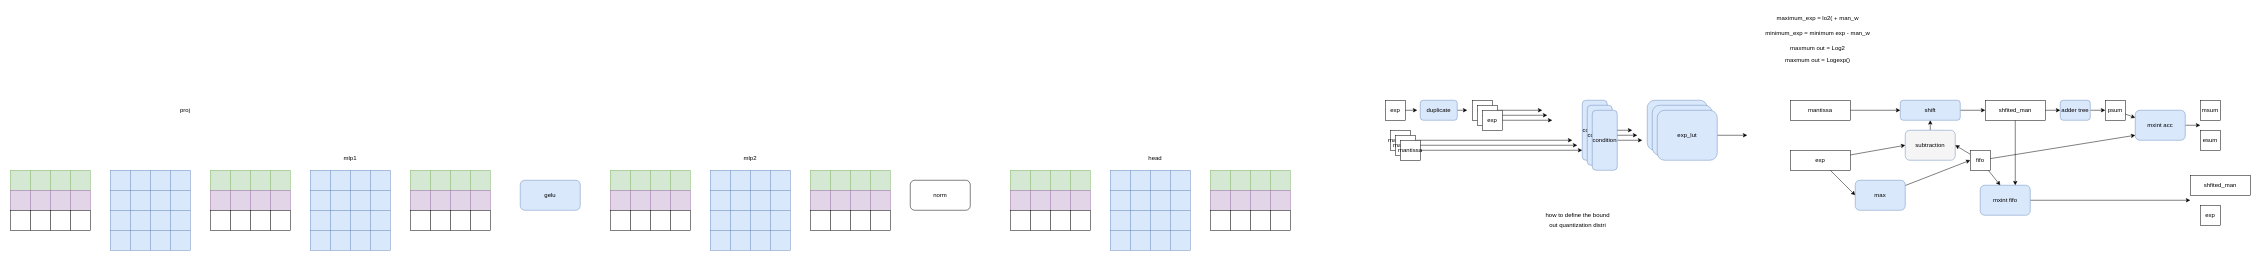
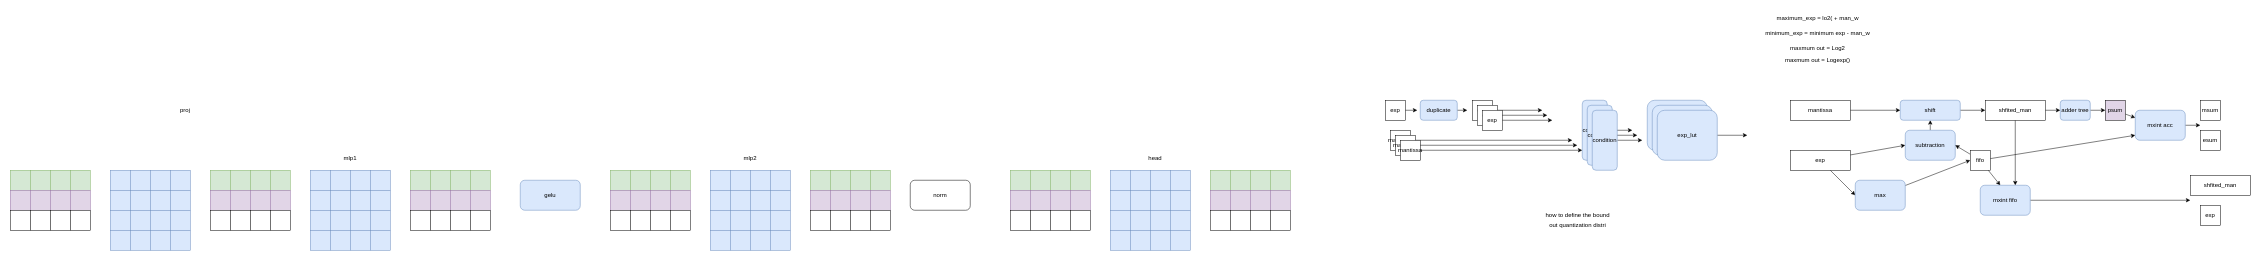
(2115, 110) -> (2115, 110)
(1930, 145) -> (1930, 145)
